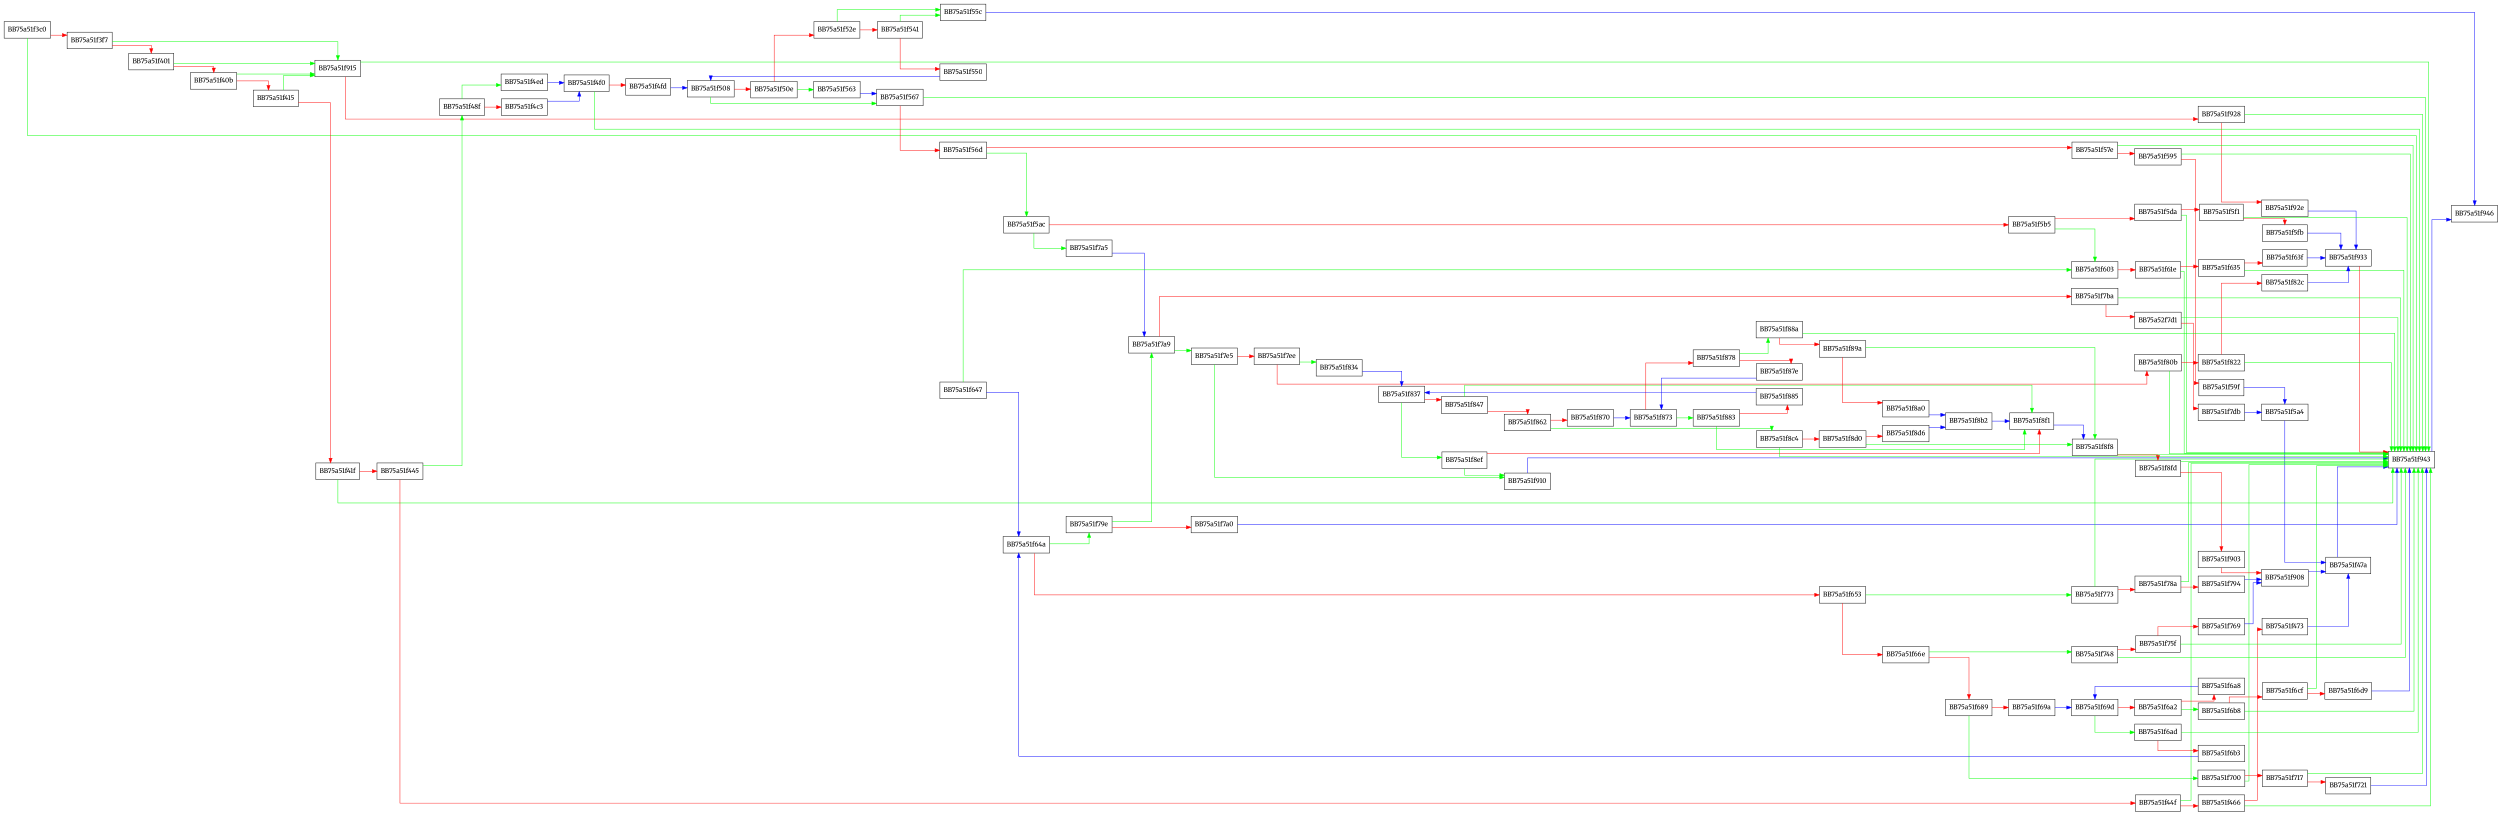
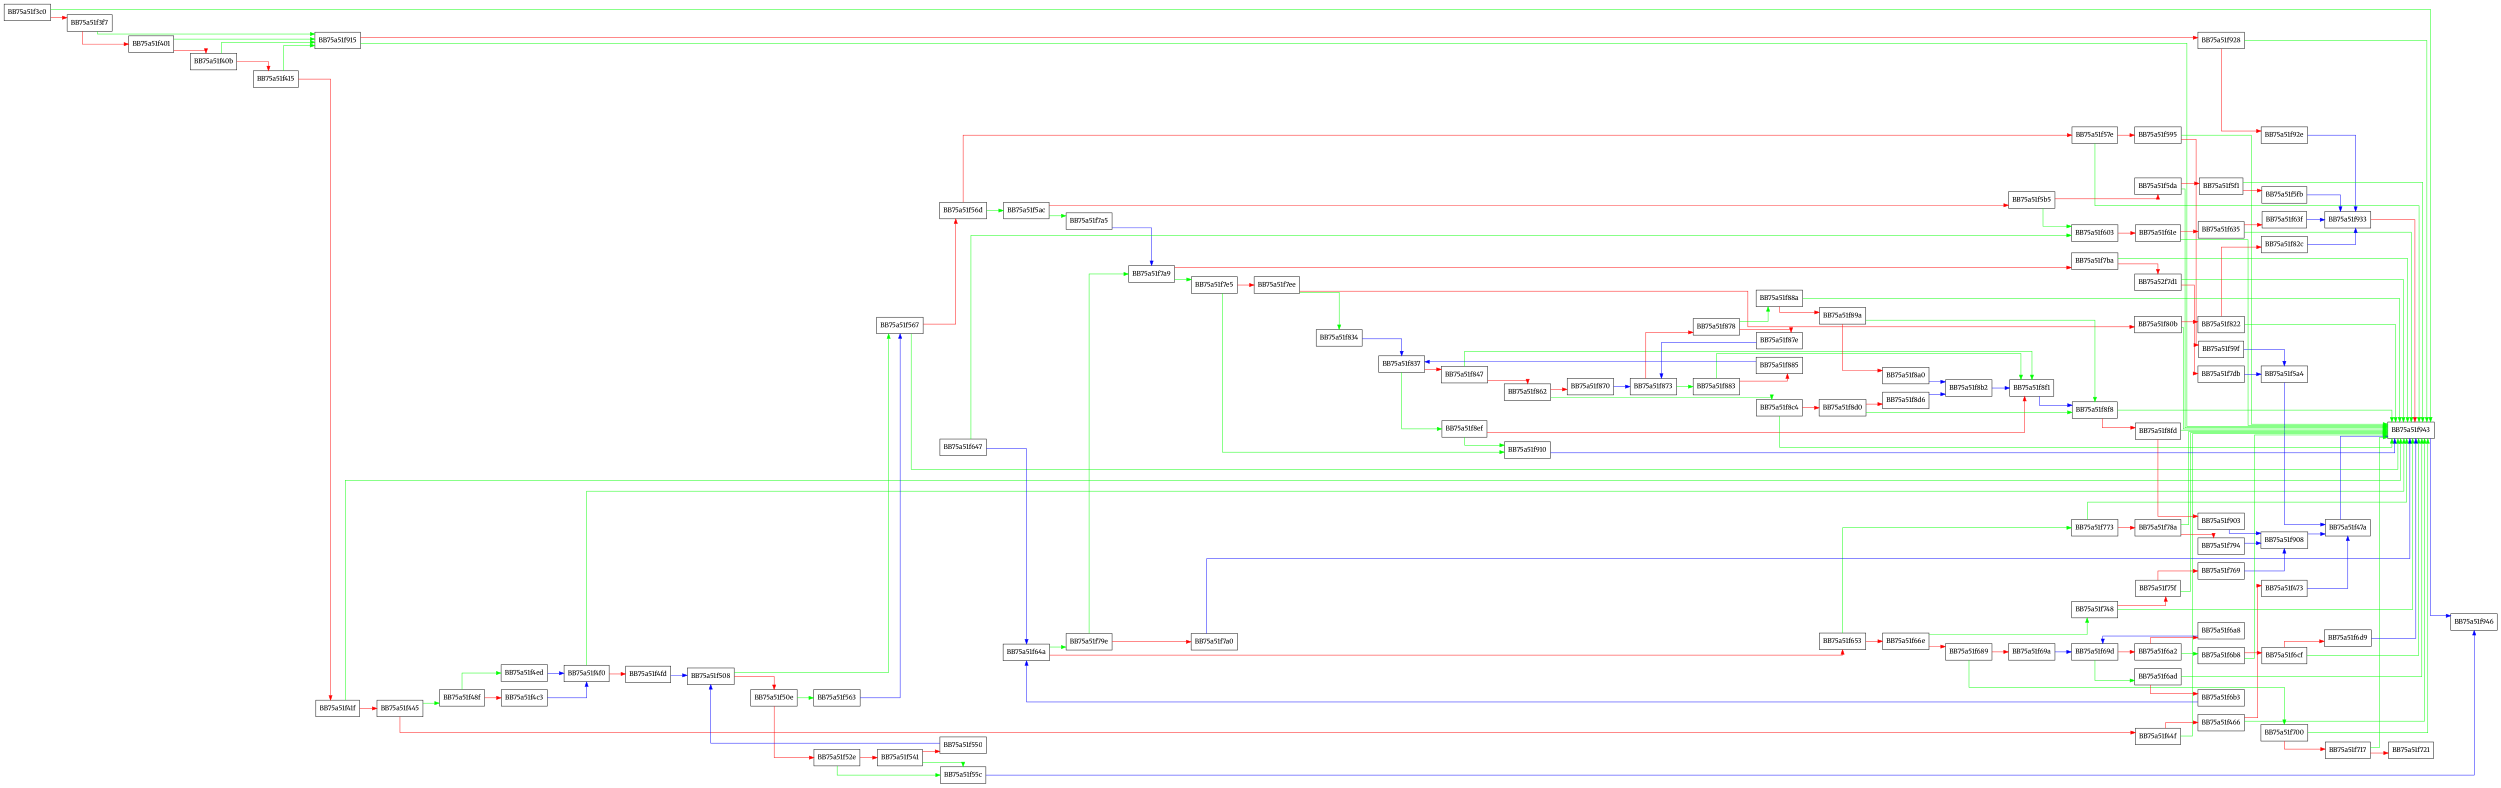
(2237, 573) -> (2241, 533)
(2426, 657) -> none
